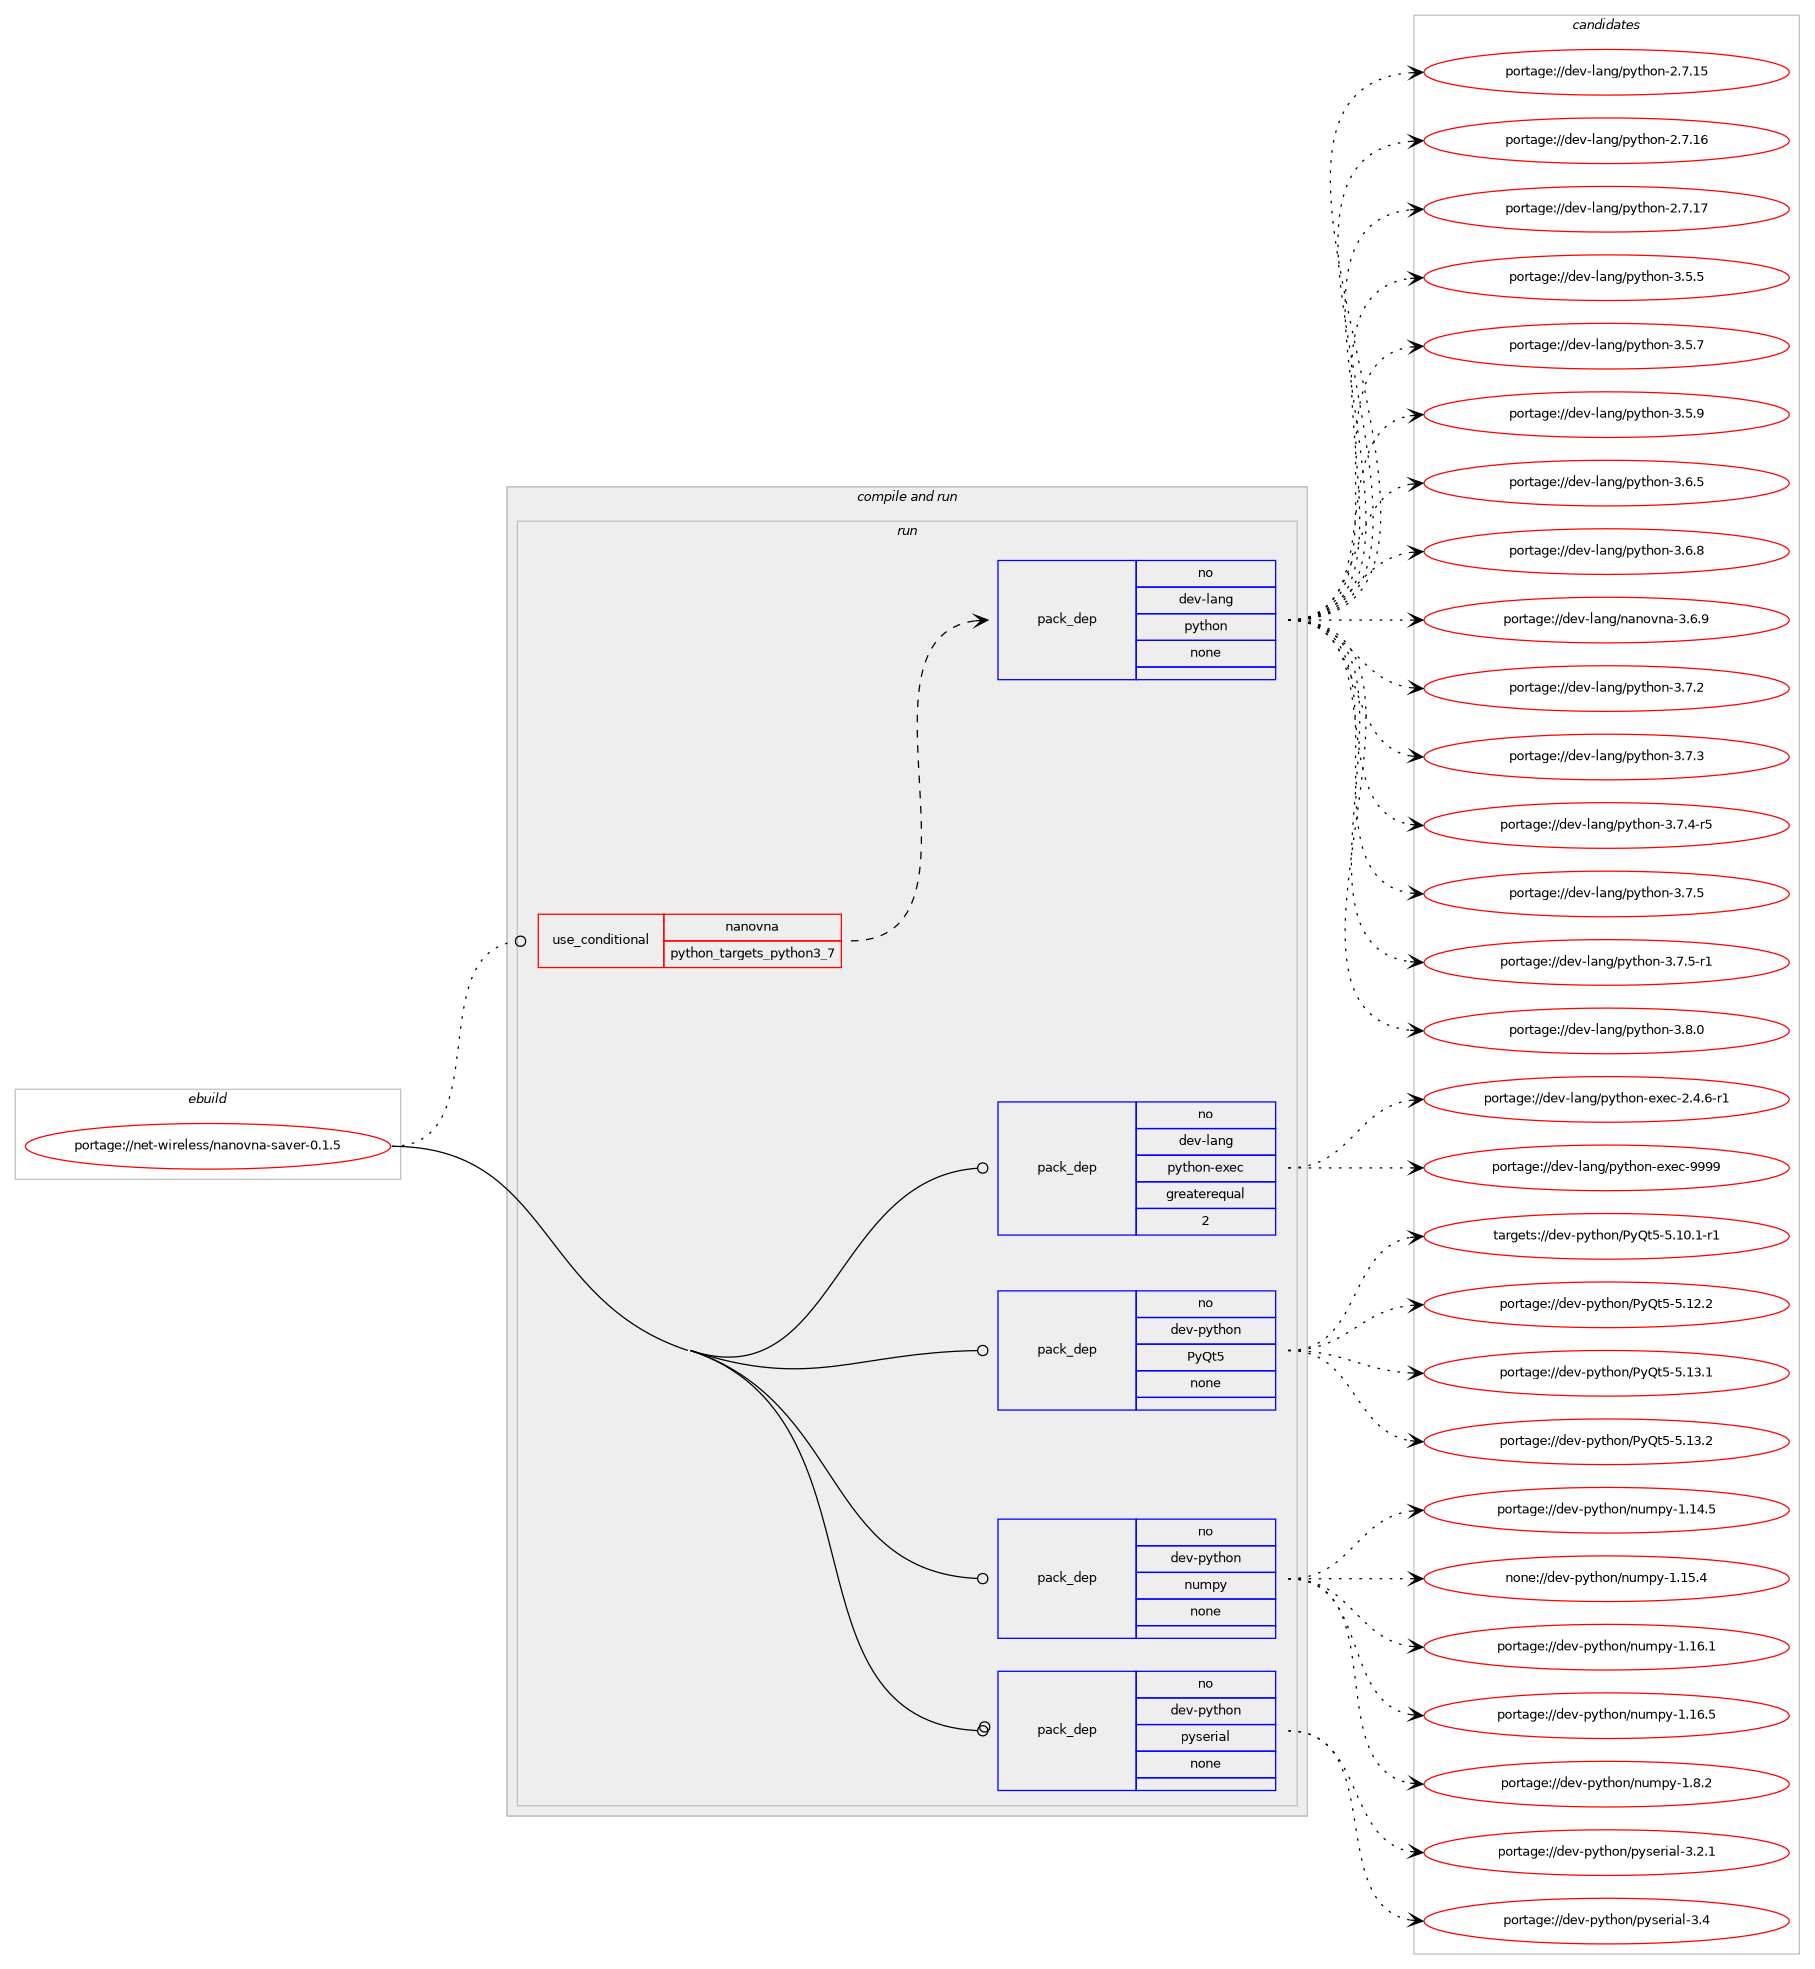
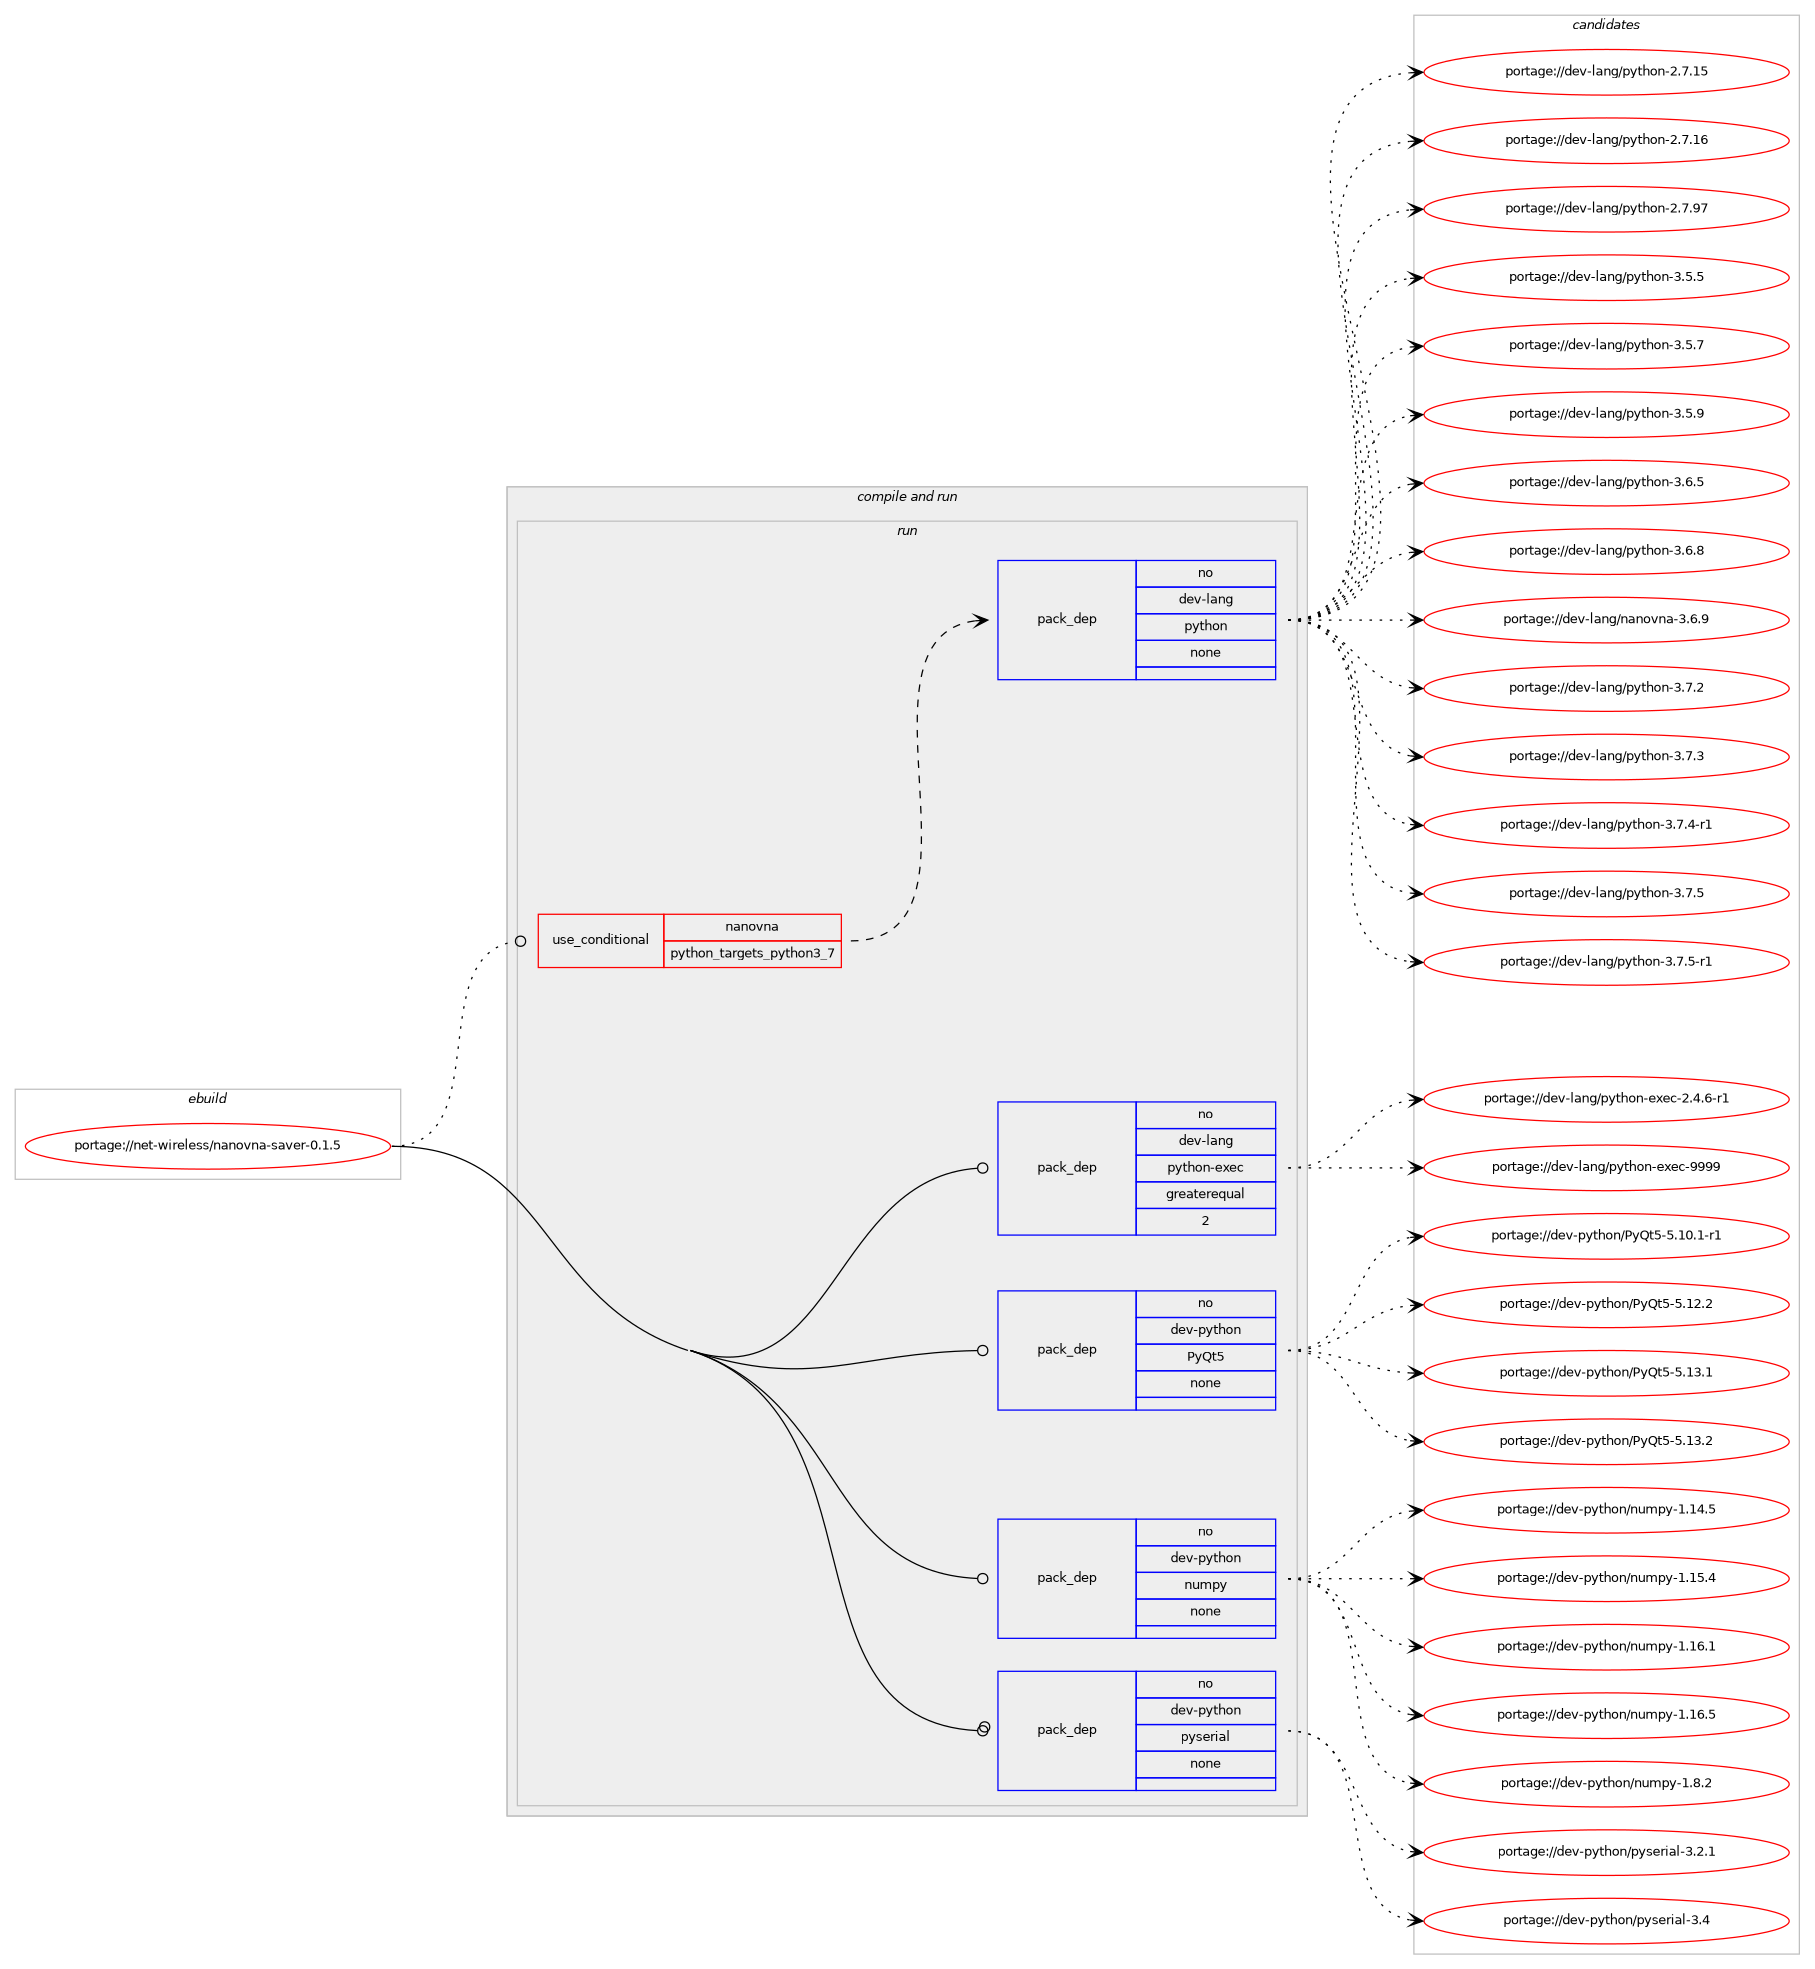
(1607, 209) -> (1607, 209)
(1607, 826) -> (1607, 826)
(1607, 1031) -> none
(1607, 1236) -> (1607, 1236)
(1607, 1579) -> (1607, 1579)
